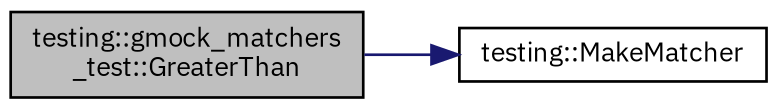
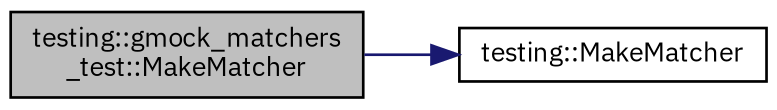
(187, 55) -> (187, 55)
